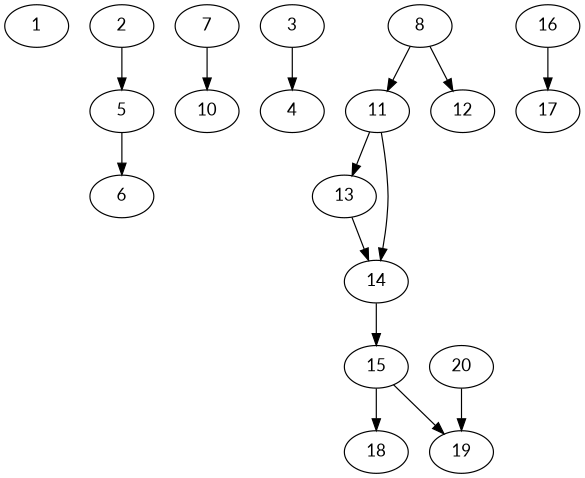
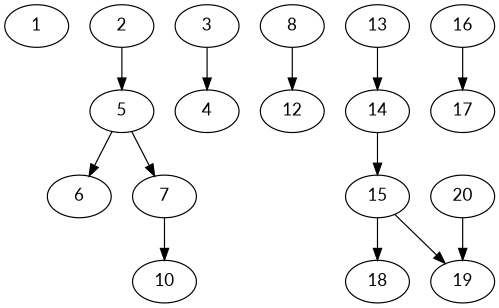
(377, 111) -> none
none -> (140, 149)
